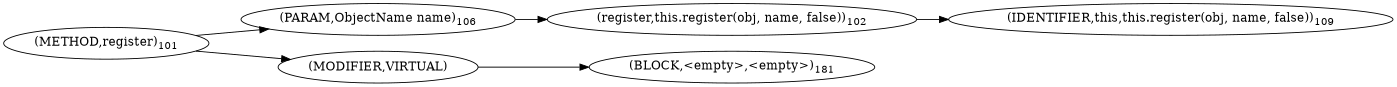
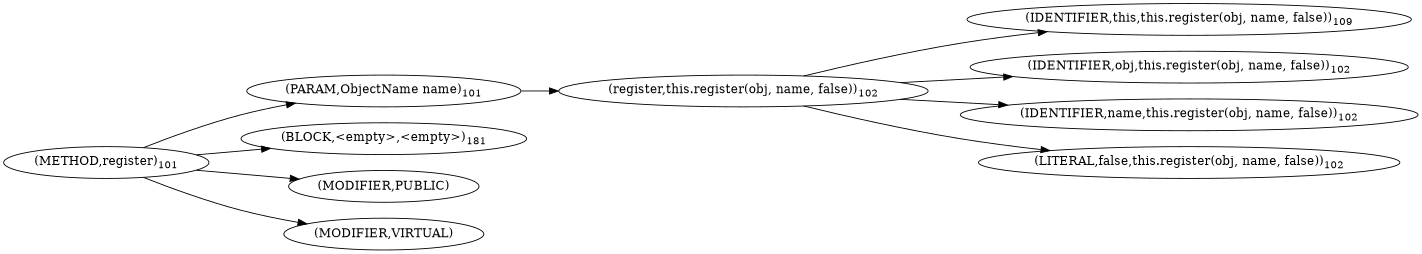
(466, 18) -> (472, 90)
(529, 67) -> (229, 152)
none -> (1189, 67)
none -> (1189, 115)
none -> (1189, 163)
none -> (384, 186)
